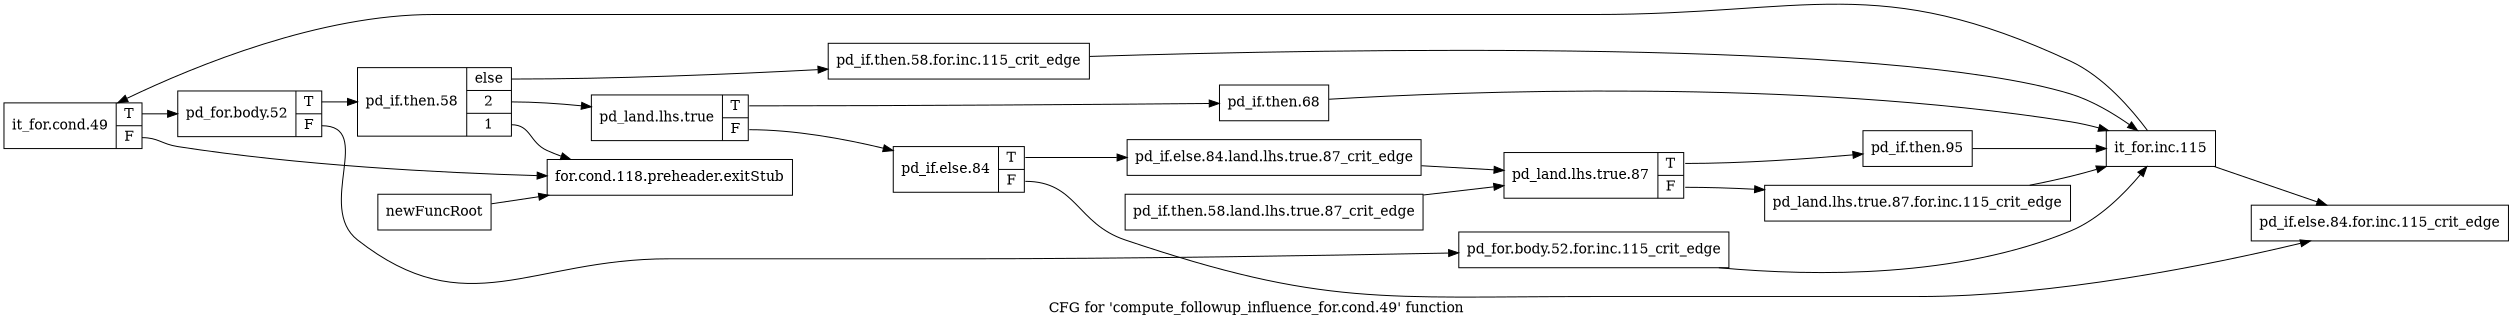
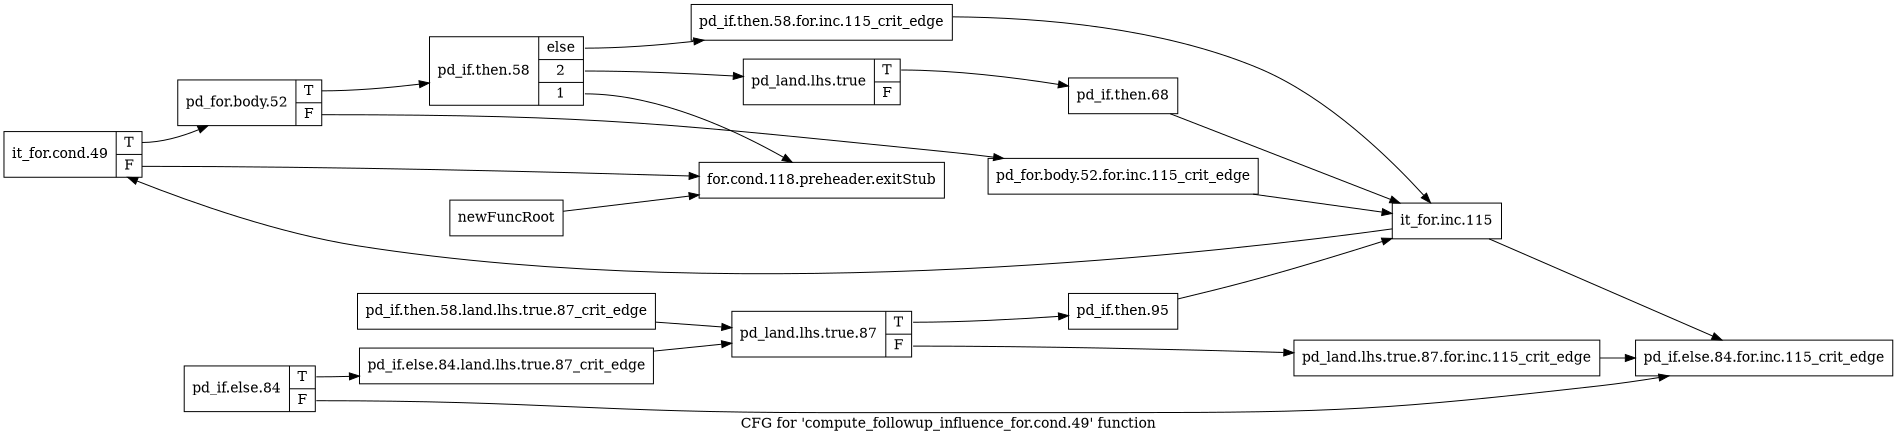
(817, 135) -> none
(2063, 178) -> (1613, 358)
